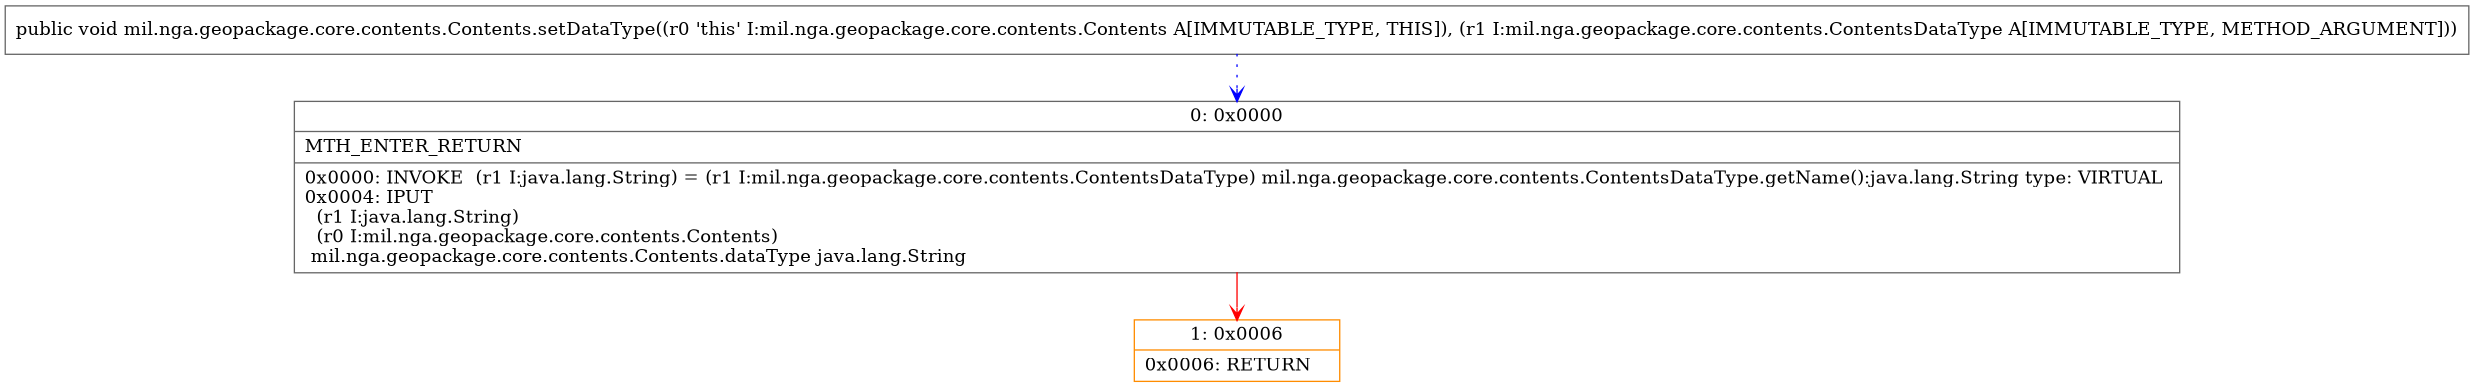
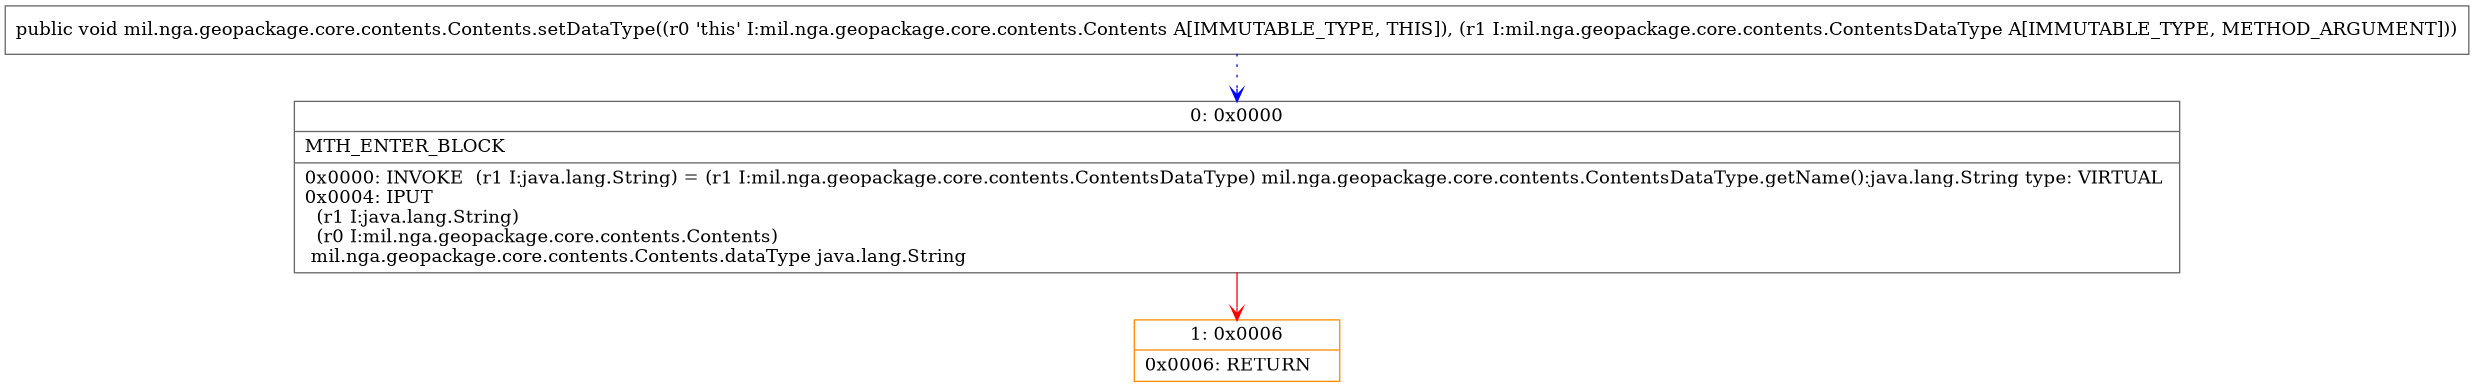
(413, 147) -> (406, 147)
